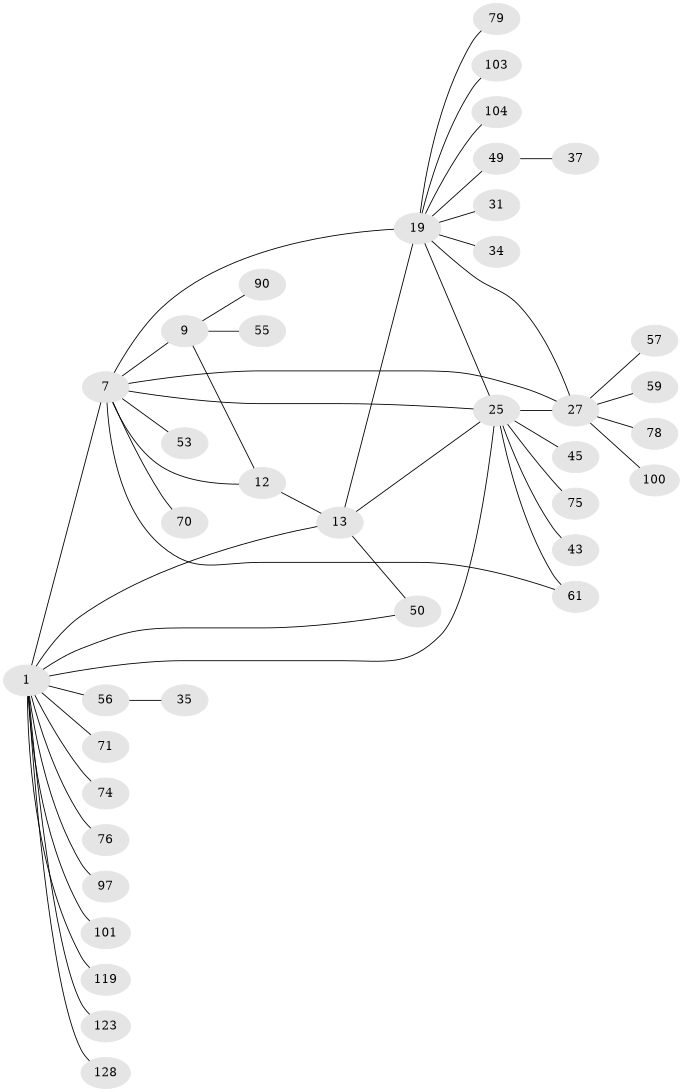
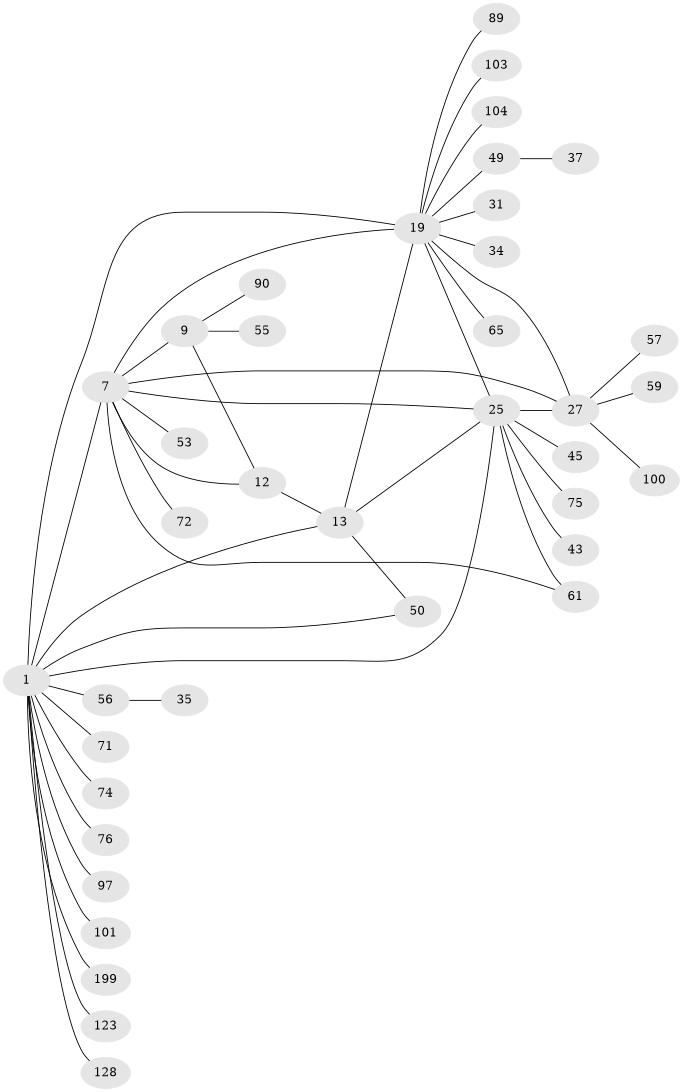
(497, 19) -> (497, 19)
none -> (97, 314)
none -> (497, 331)
(655, 434) -> none
(185, 523) -> (185, 523)
(106, 980) -> (106, 980)
